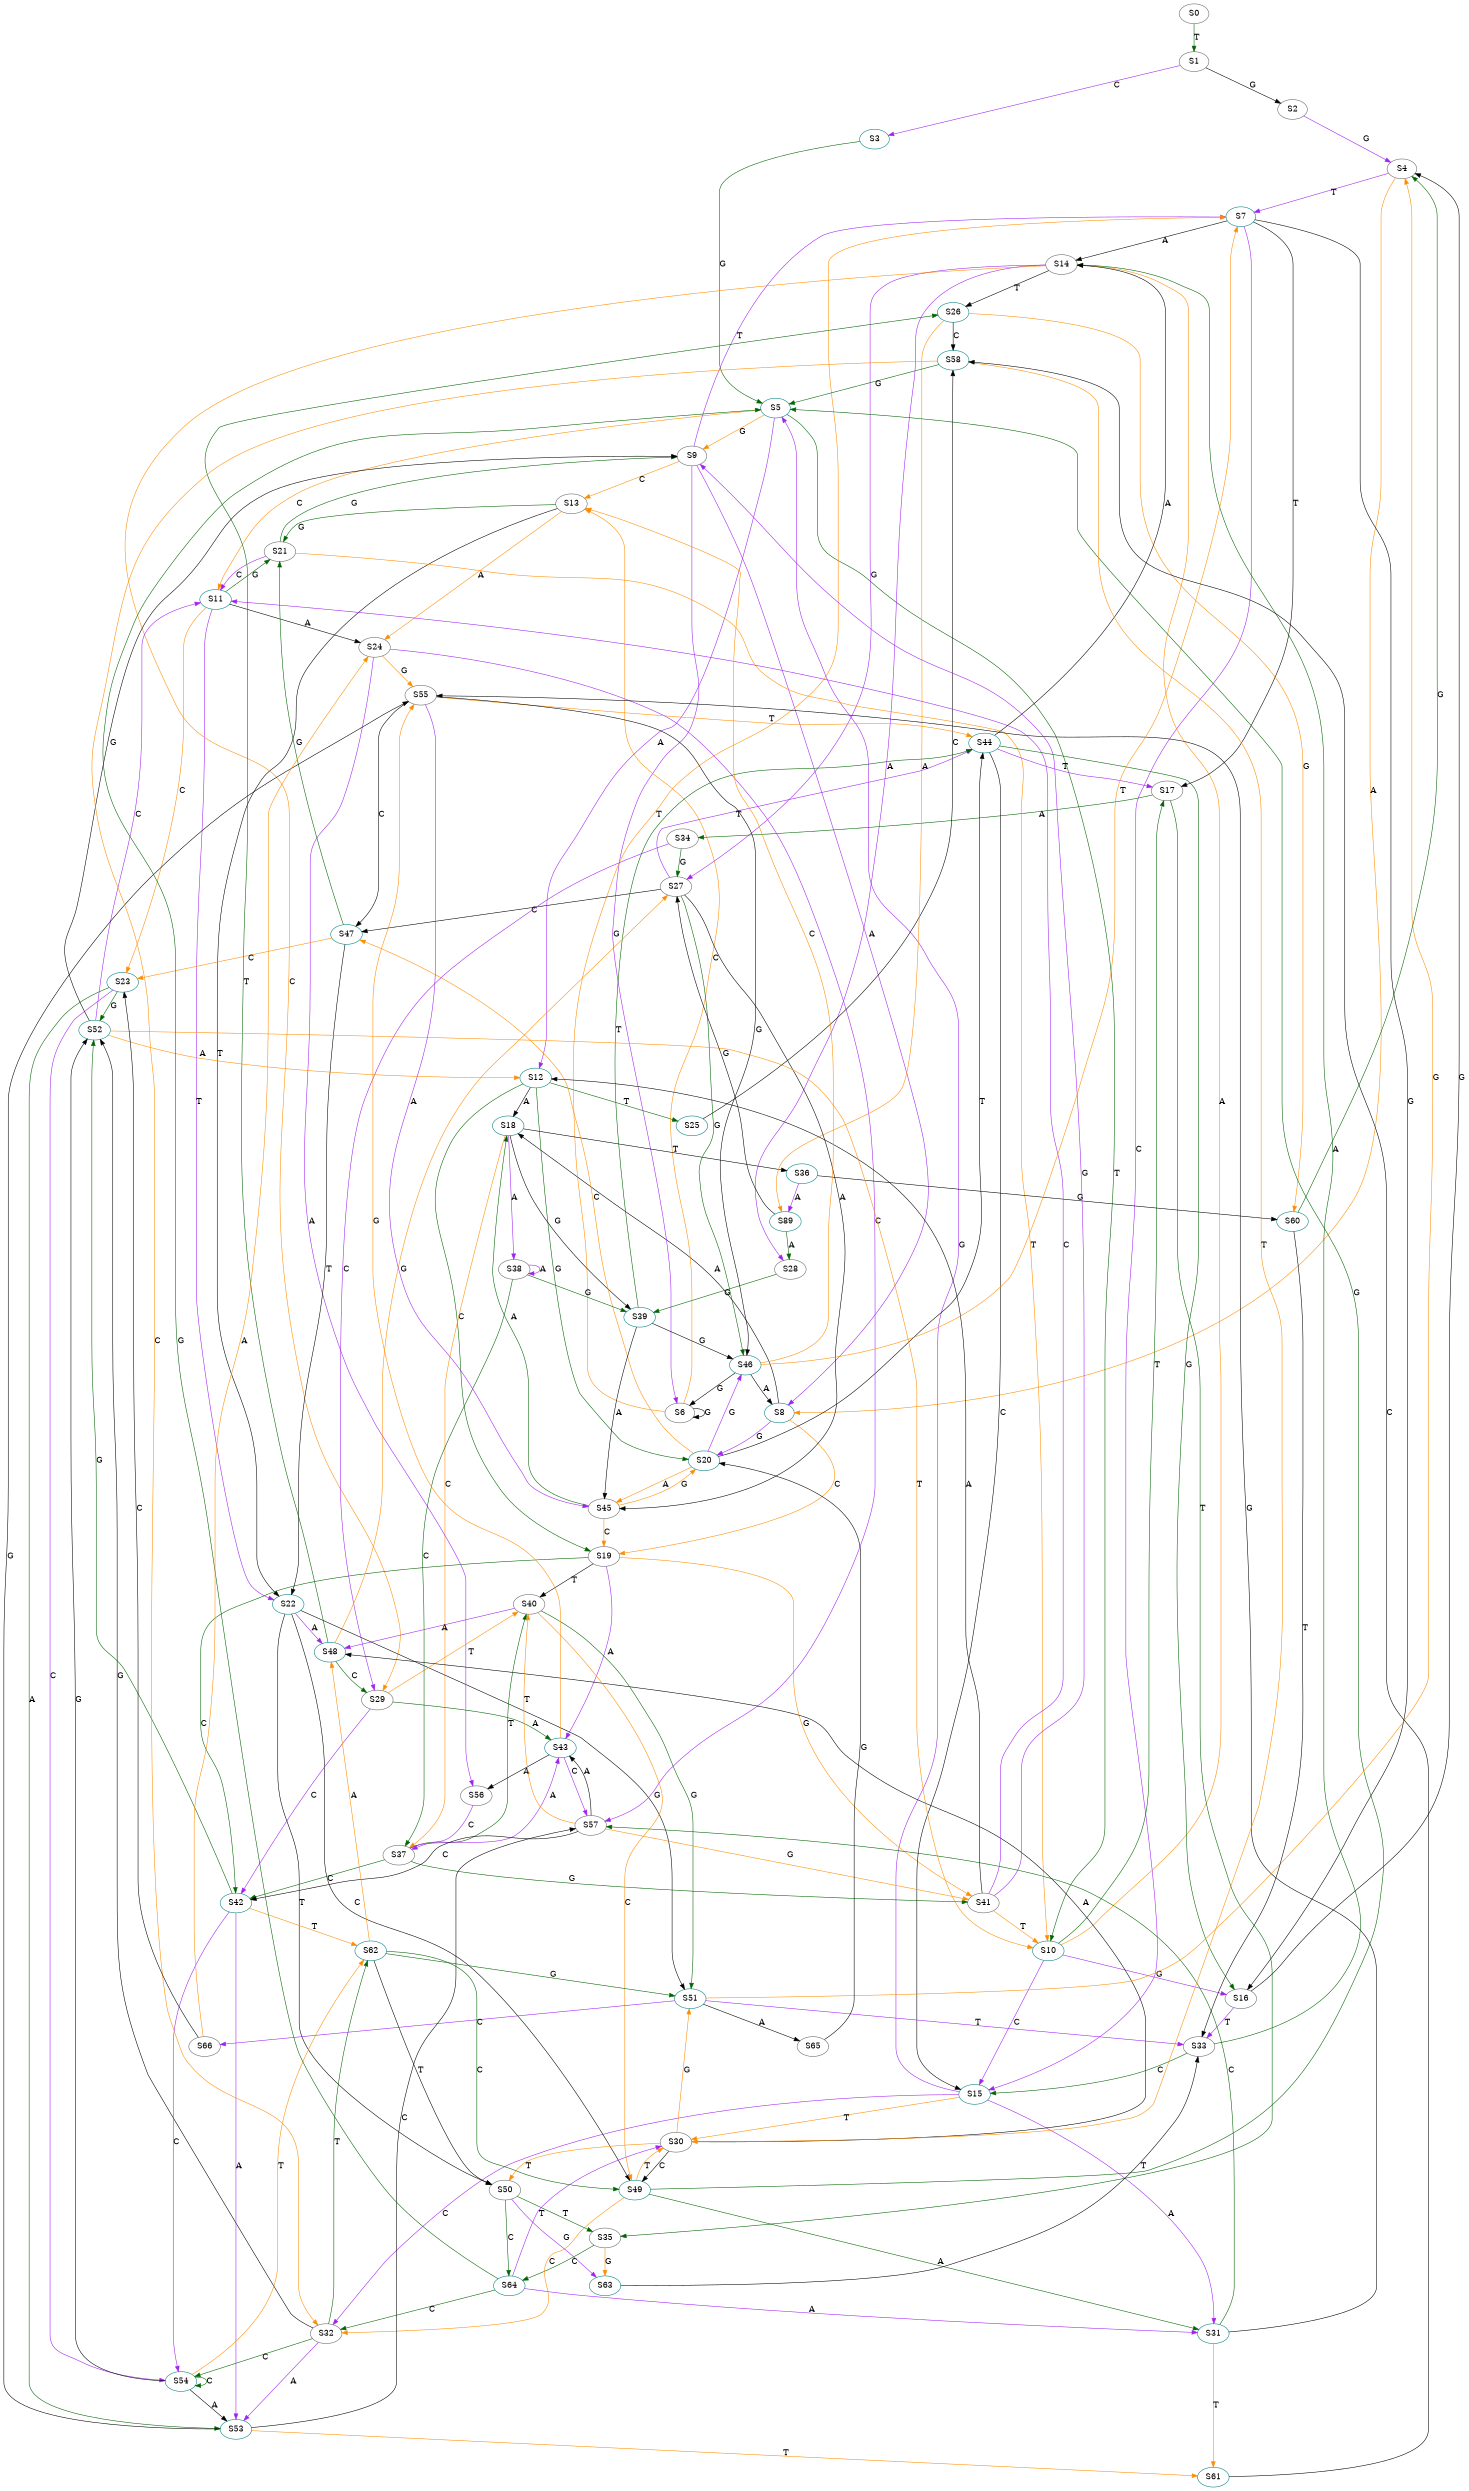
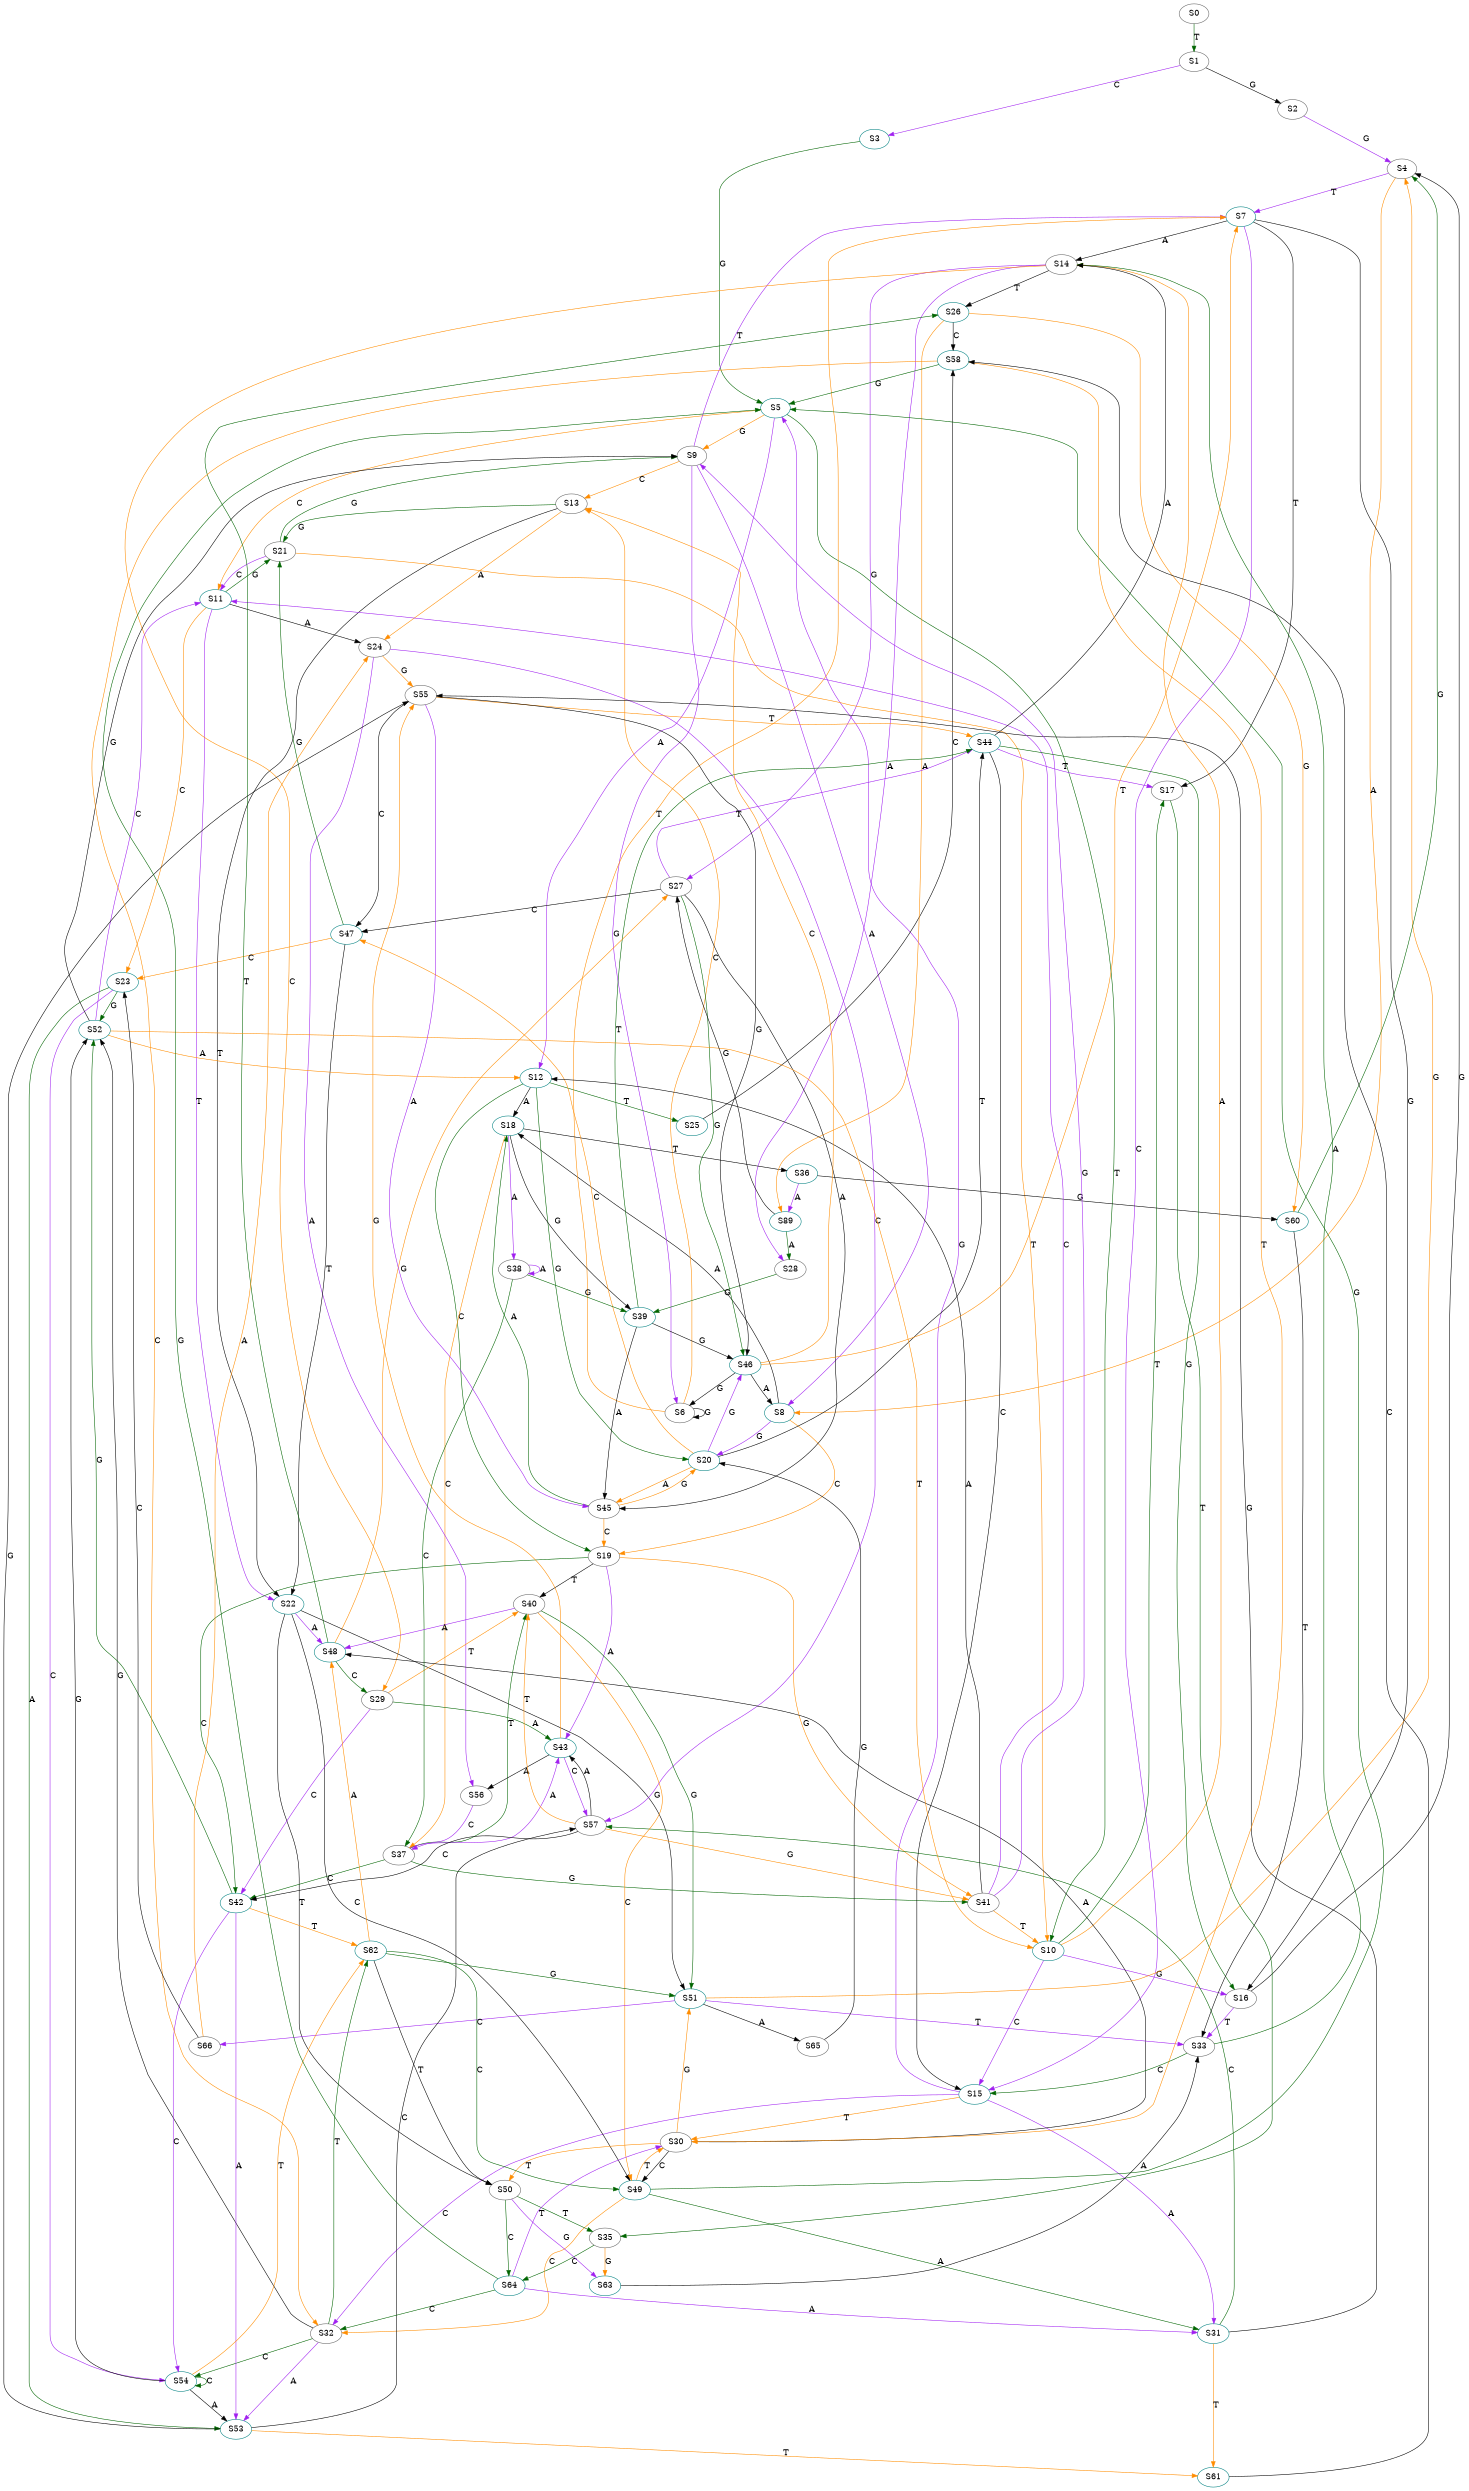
(683, 839) -> none
(1143, 2166) -> (1143, 2166)
